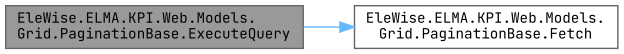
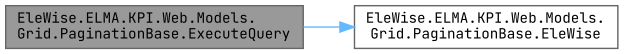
(486, 27) -> (486, 27)
